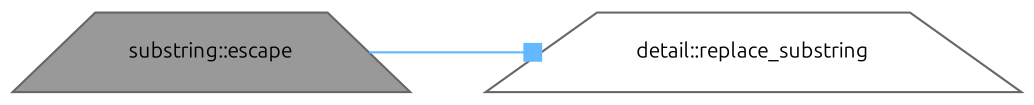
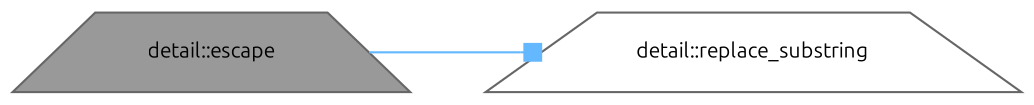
(211, 52) -> (211, 52)
